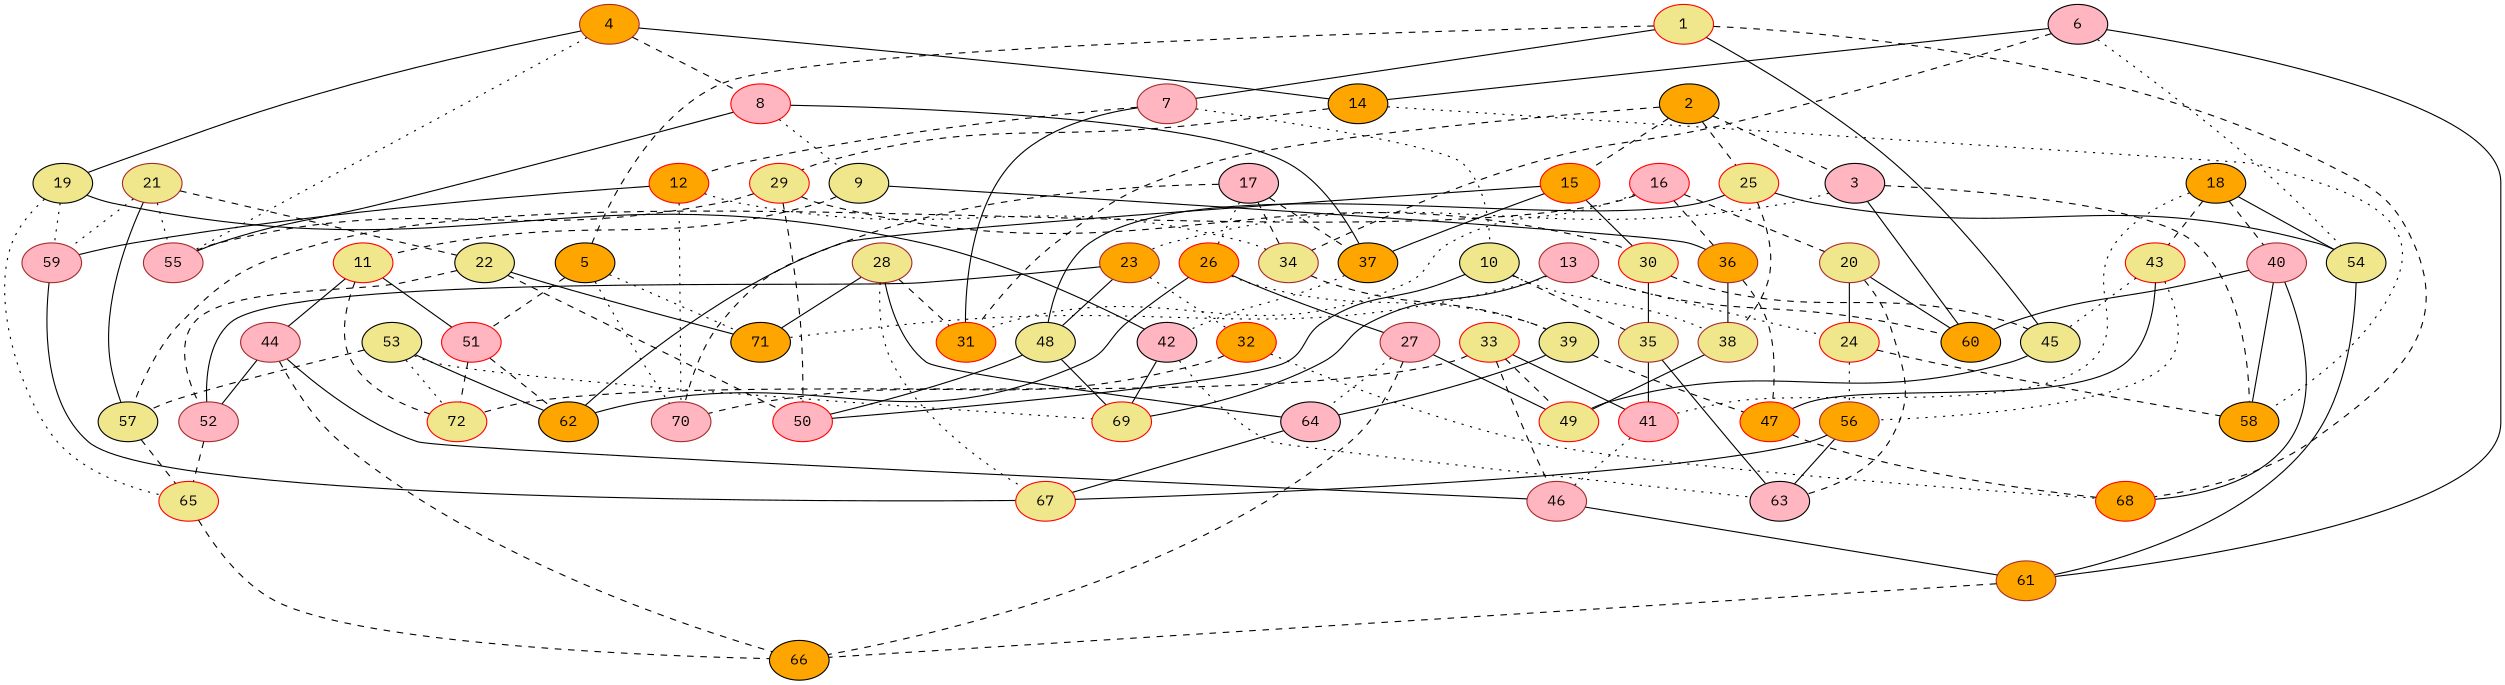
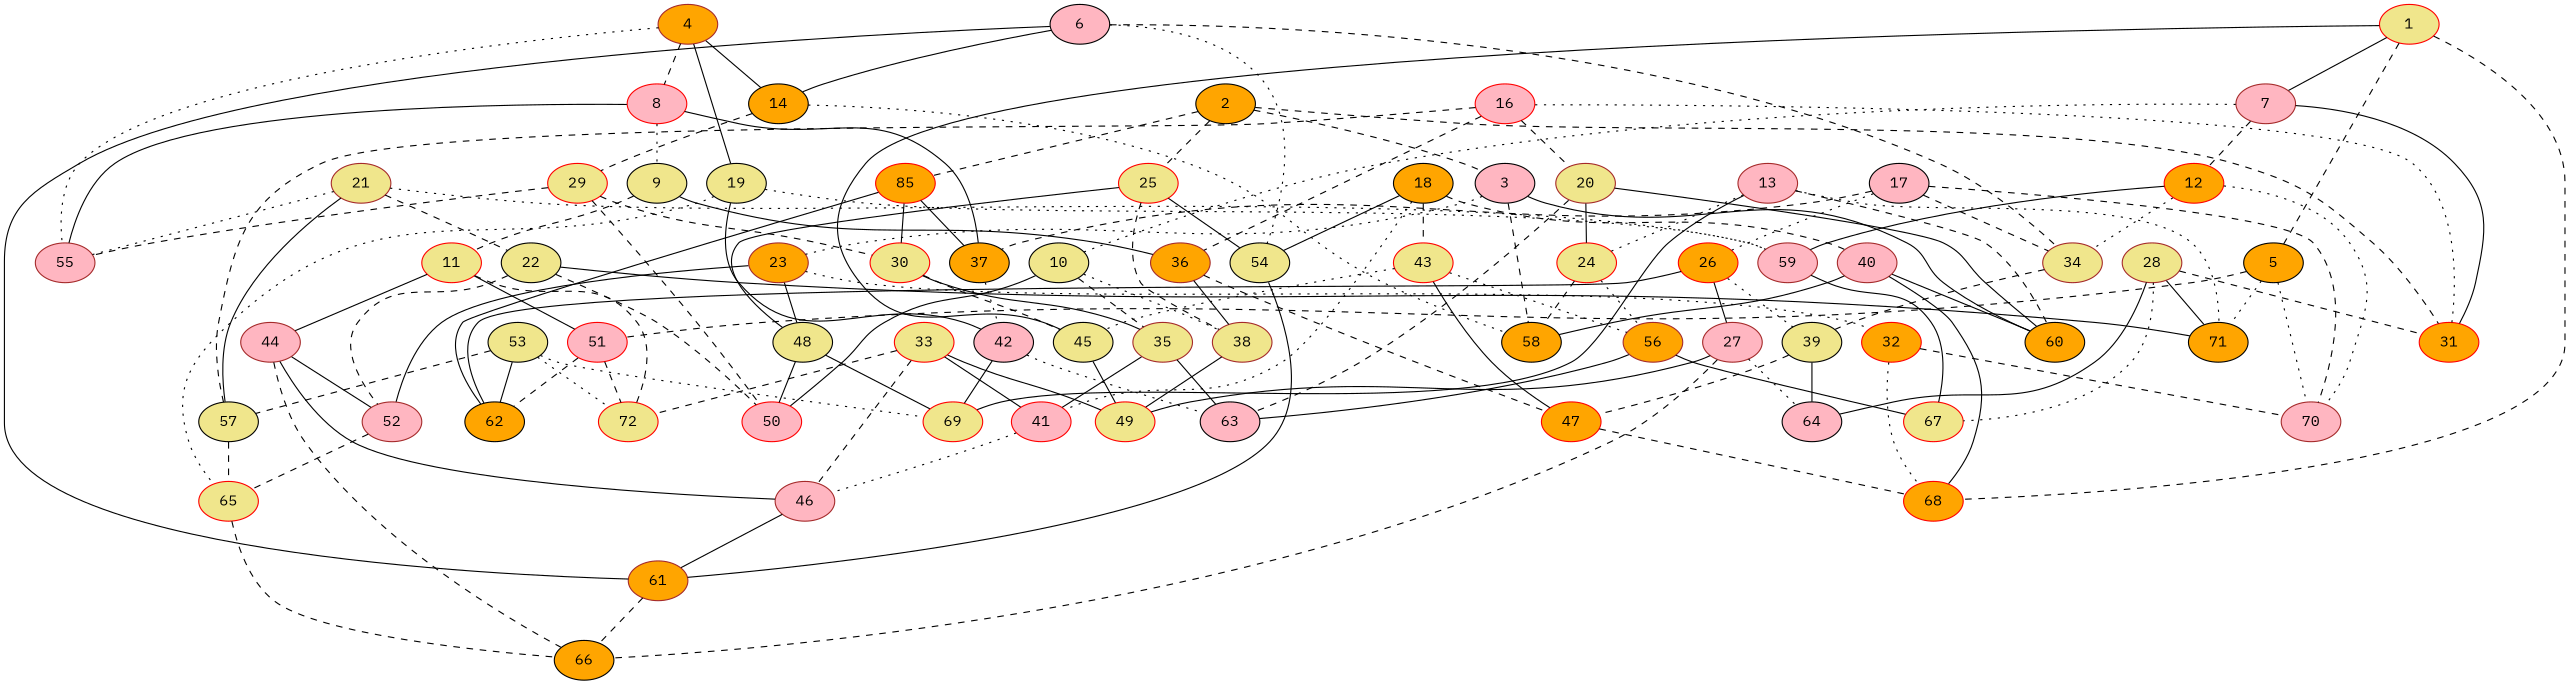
(1570, 183) -> (905, 183)
(1529, 382) -> (1024, 383)
(1178, 462) -> none
